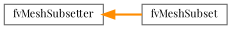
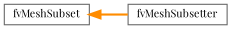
(128, 15) -> (114, 15)
